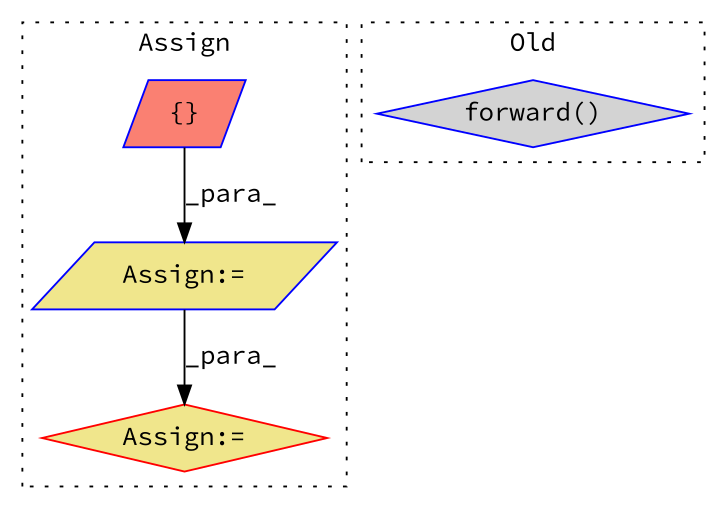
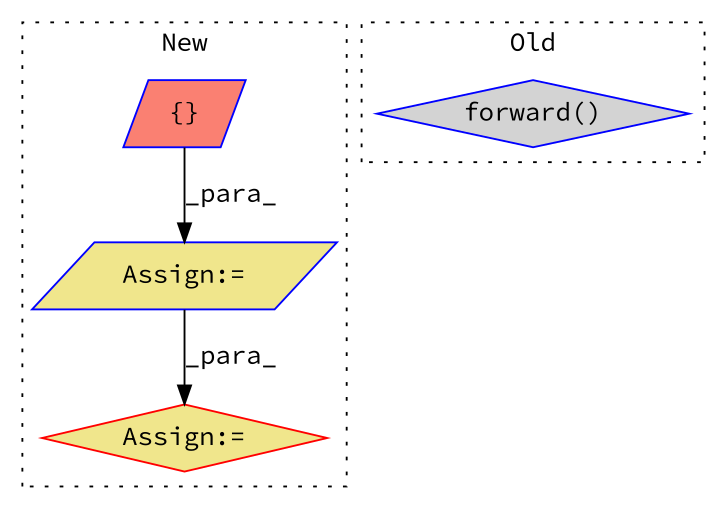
(185, 44) -> (185, 44)
